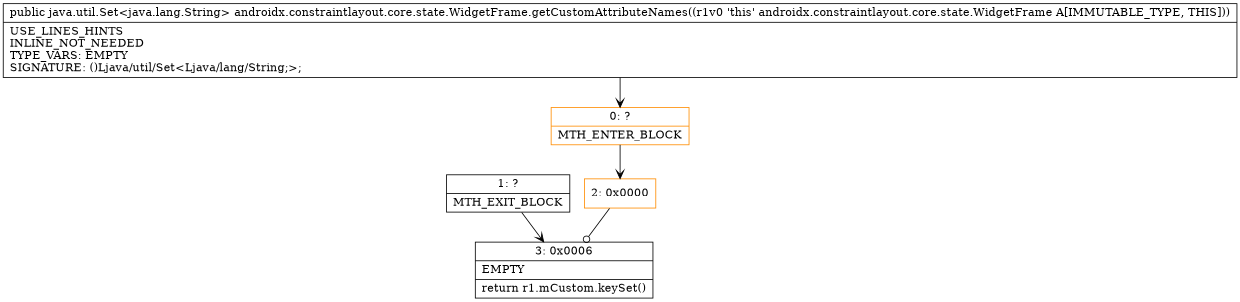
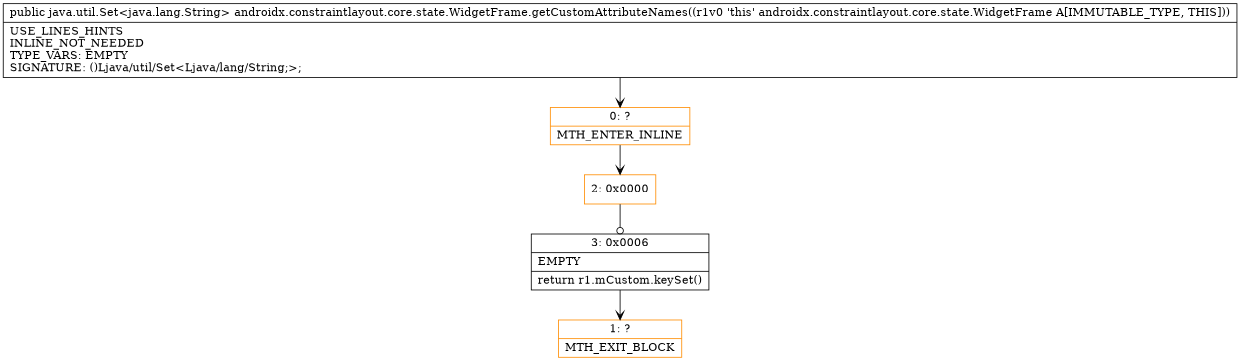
(620, 135) -> (620, 135)
(508, 193) -> (620, 339)
(530, 224) -> (620, 301)
